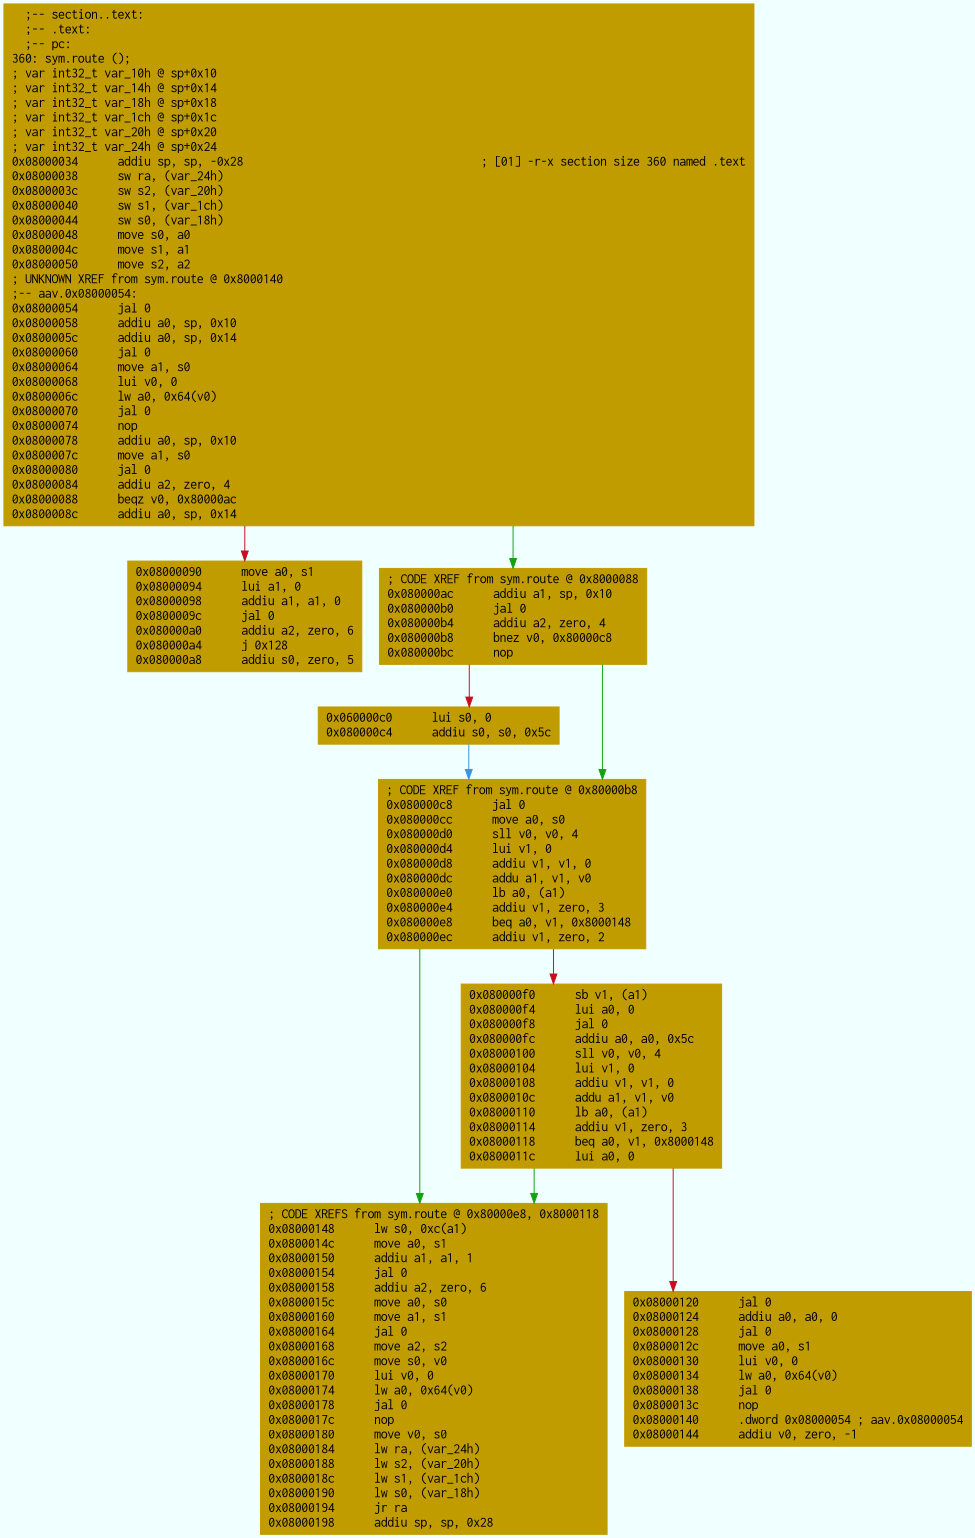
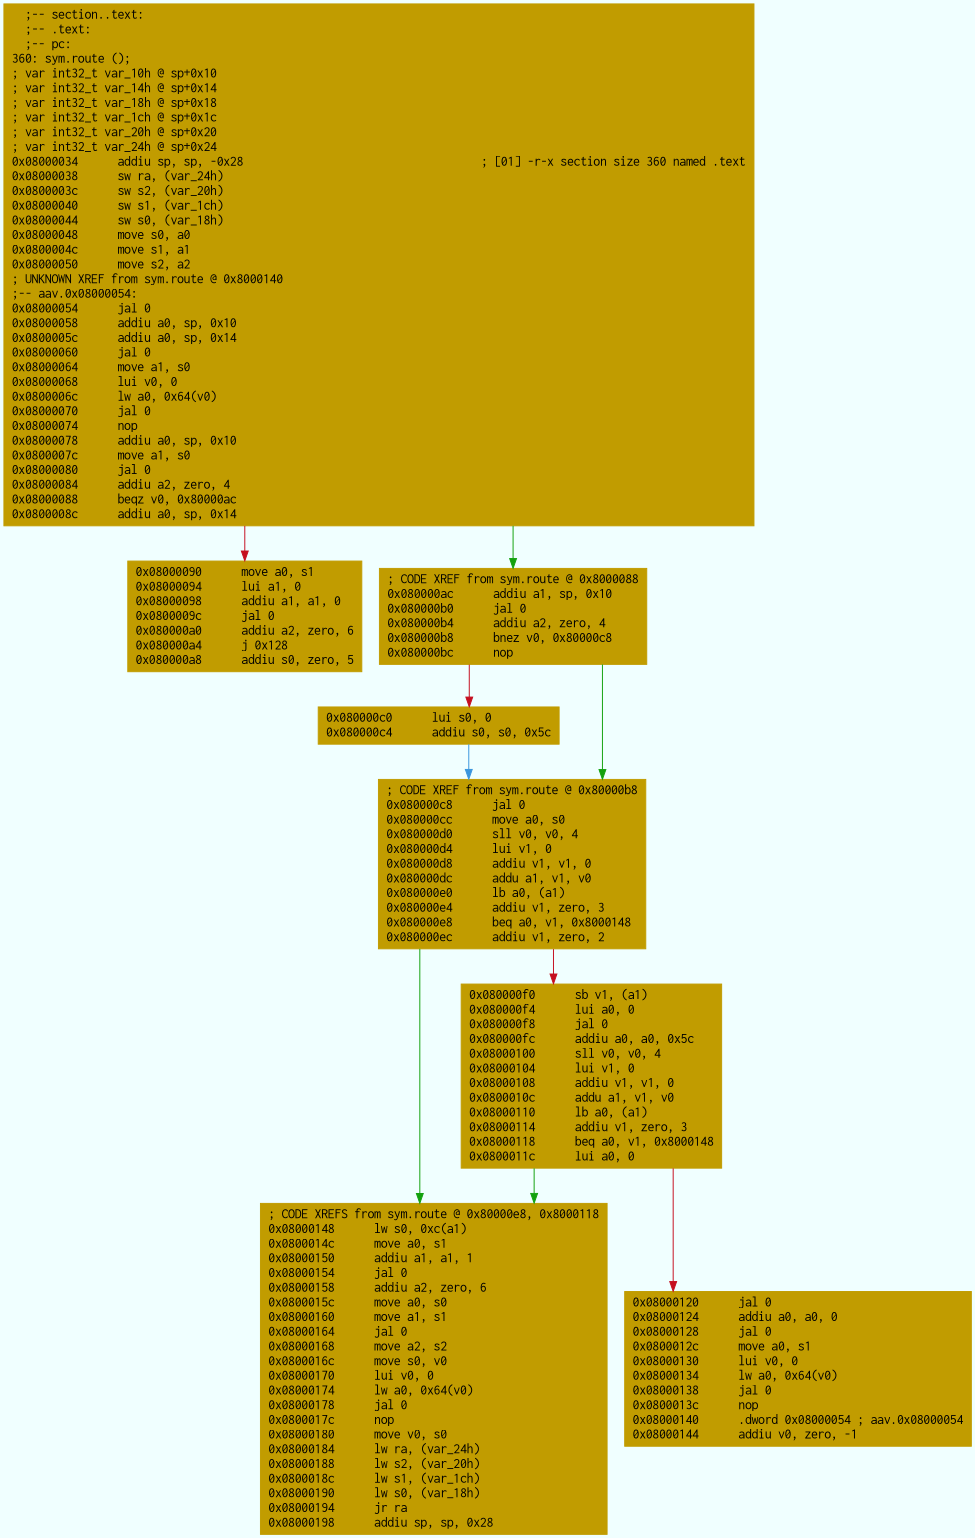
(439, 726) -> (439, 726)
